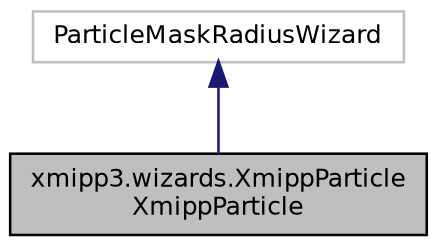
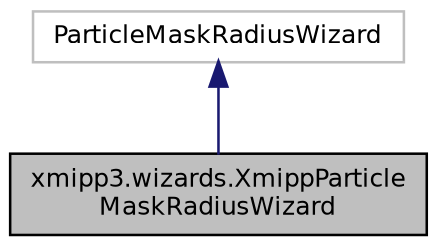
(218, 194) -> (218, 194)
